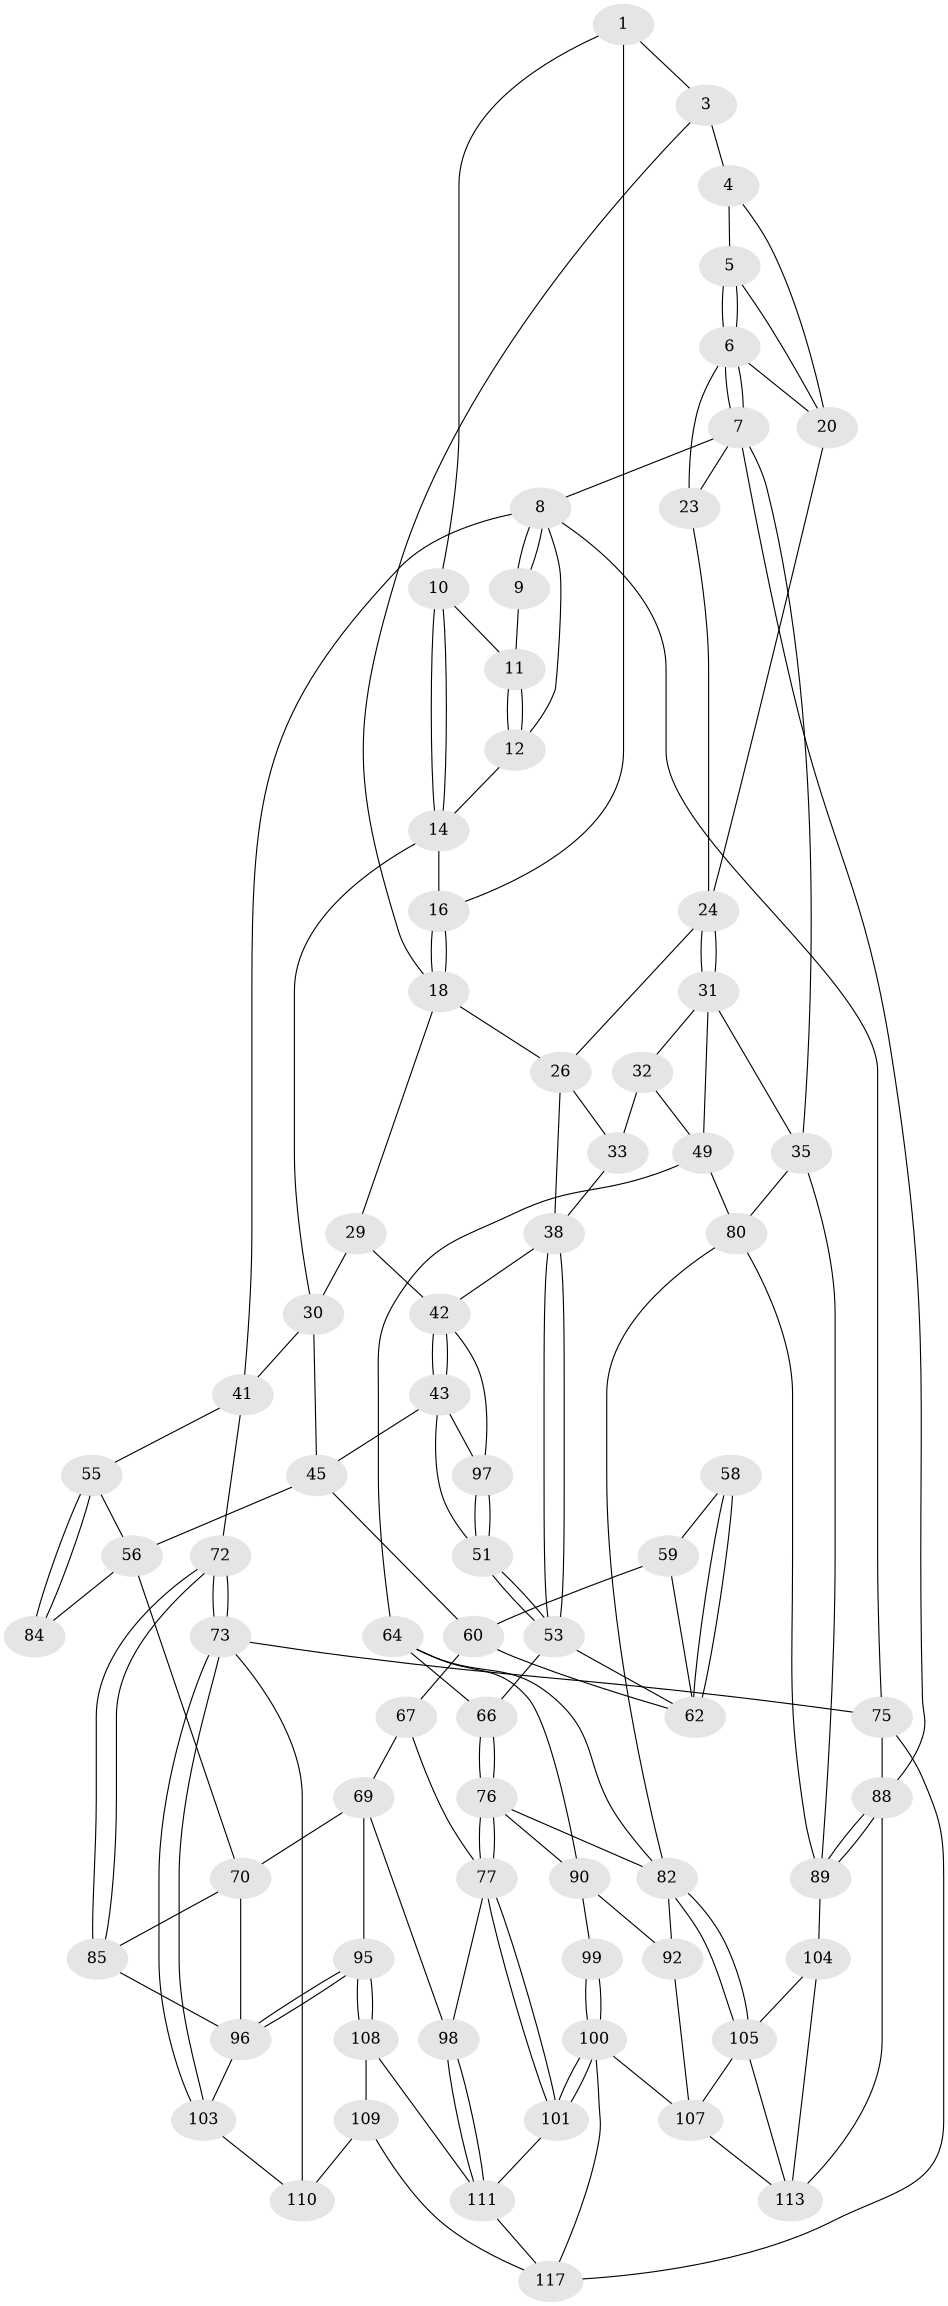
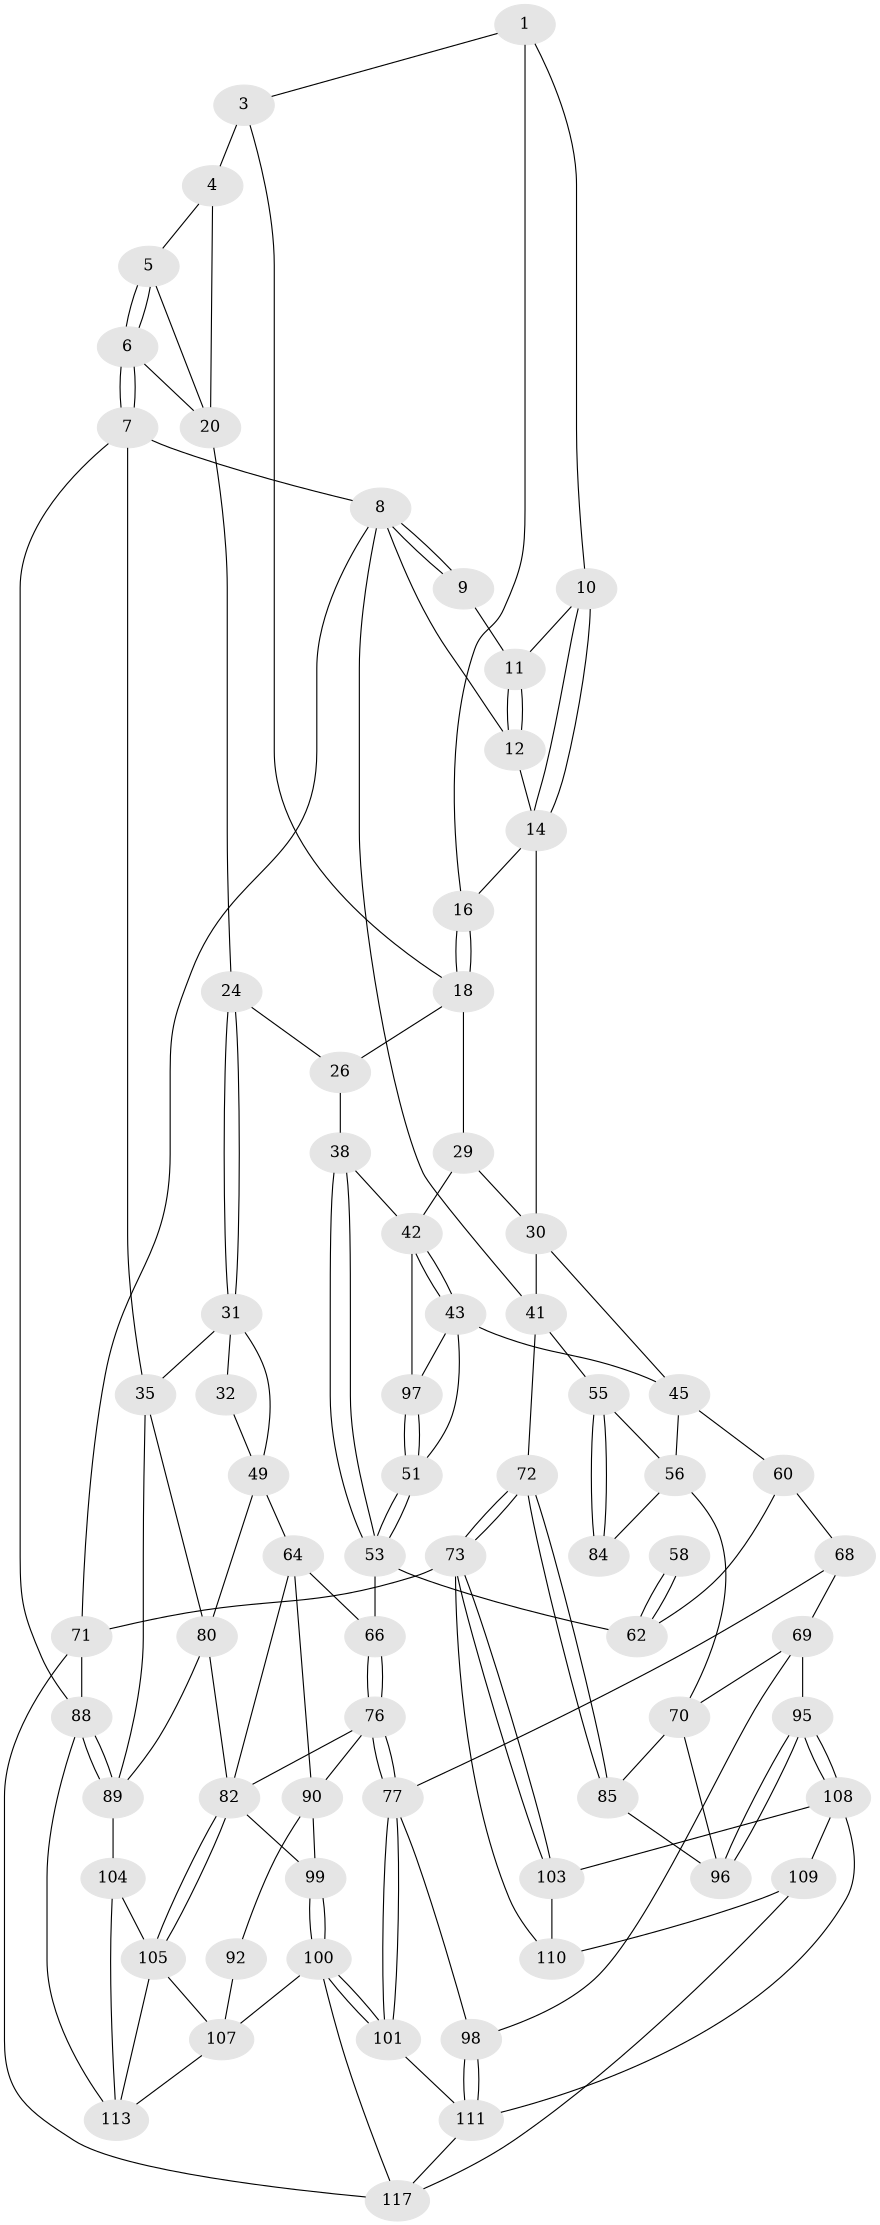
(690, 508) -> none
(618, 1153) -> none
(668, 1556) -> none
(406, 1717) -> (845, 1556)
(882, 1717) -> (82, 1637)
(670, 1919) -> (273, 1838)
(222, 2080) -> (695, 1838)
